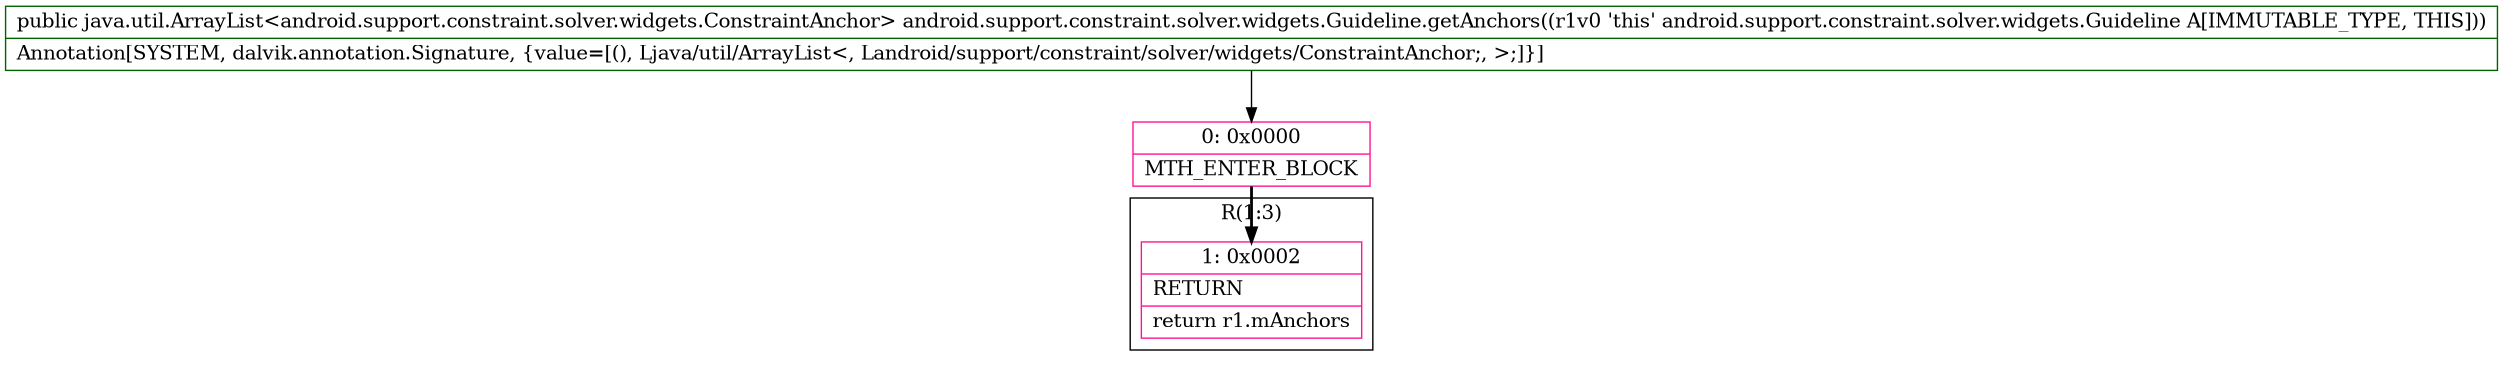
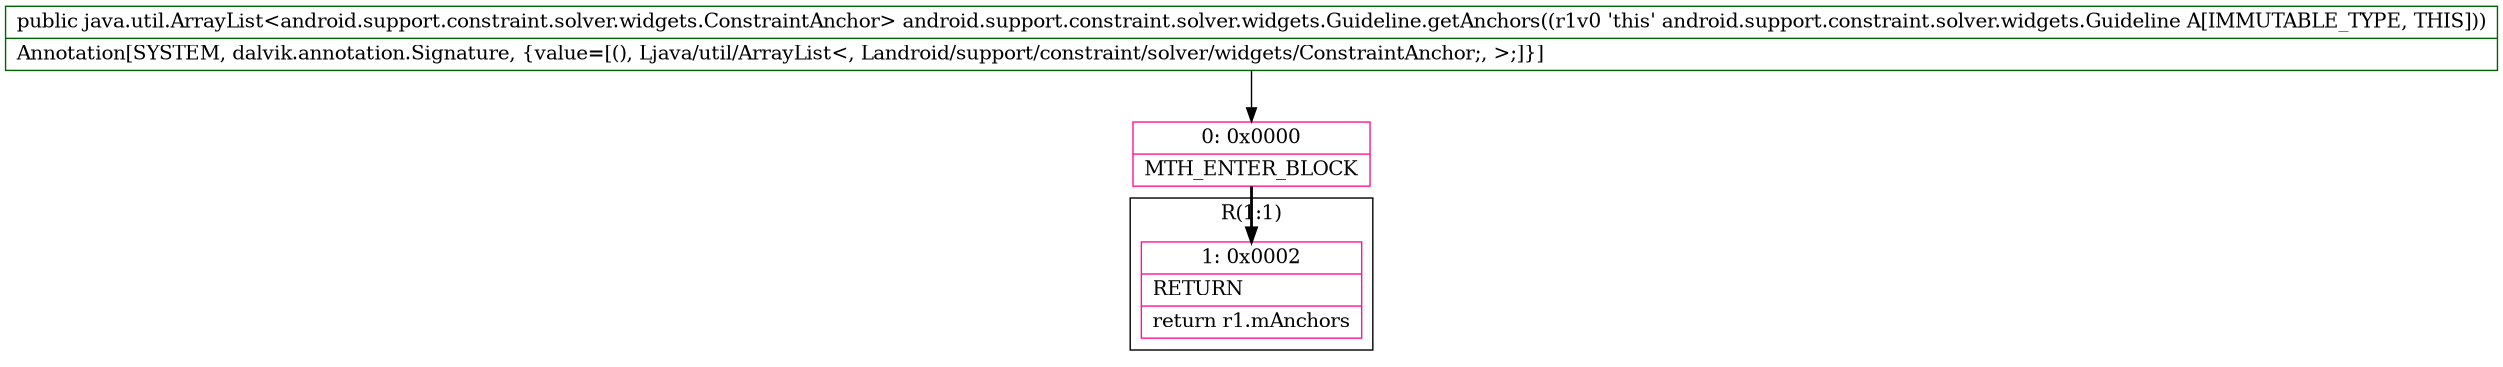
(1252, 214) -> (1252, 214)
